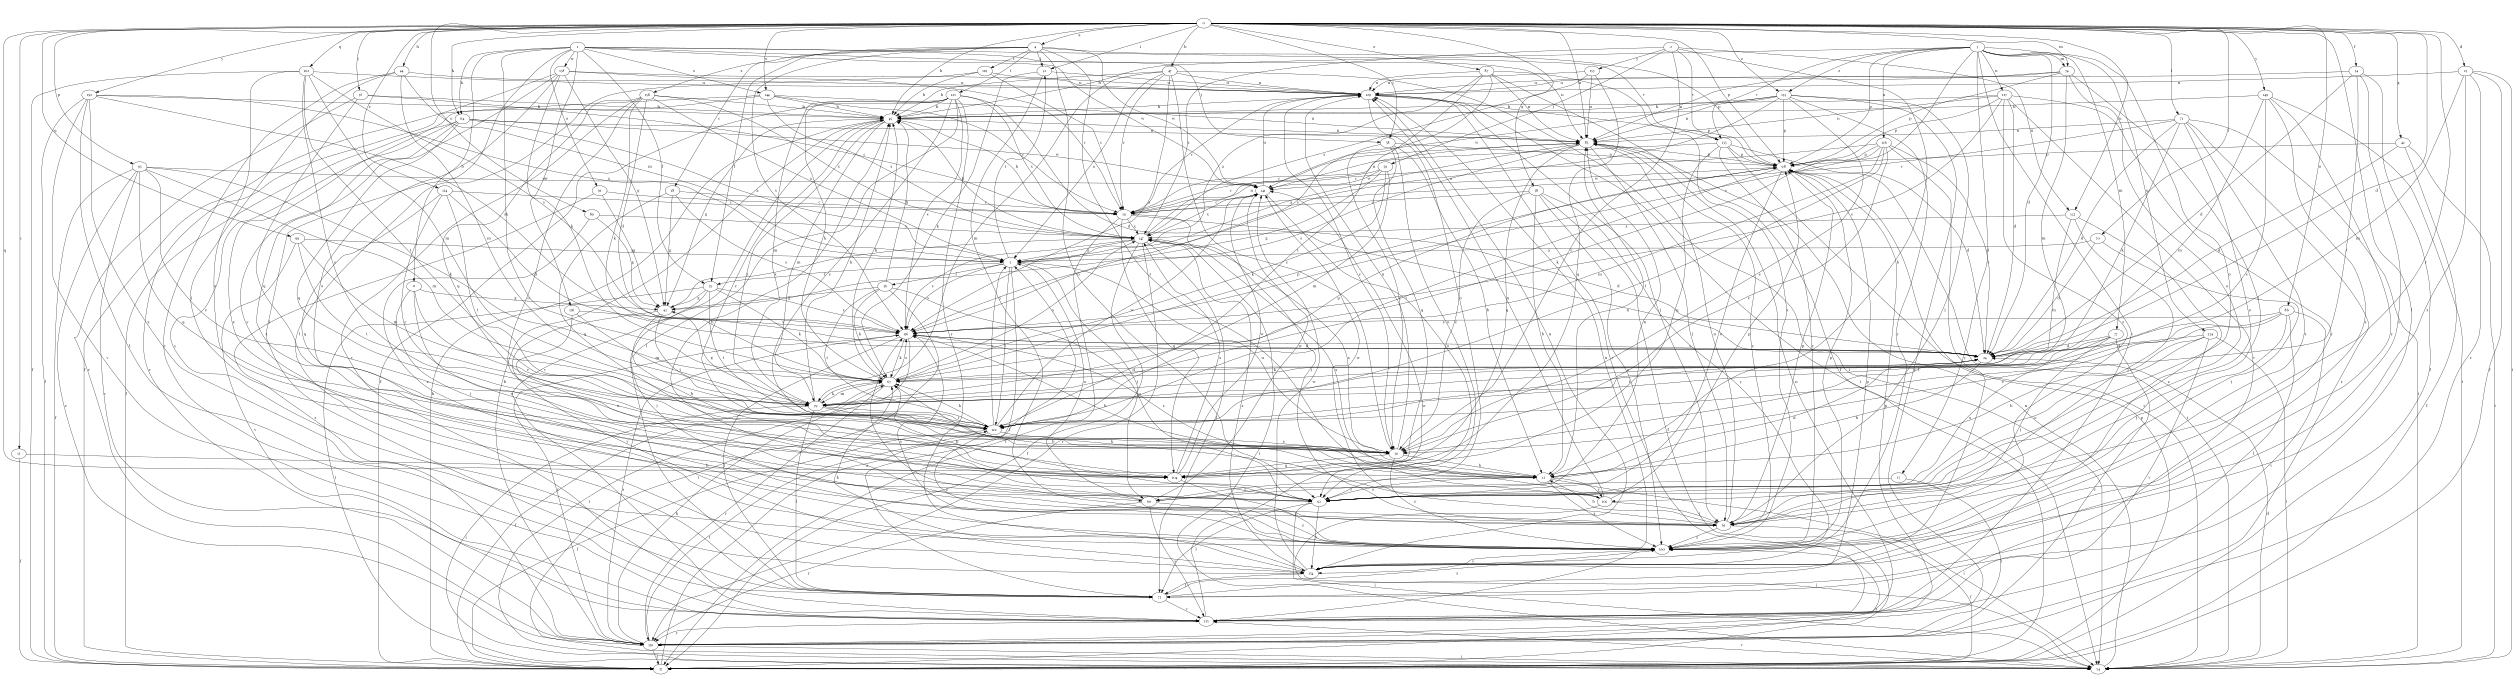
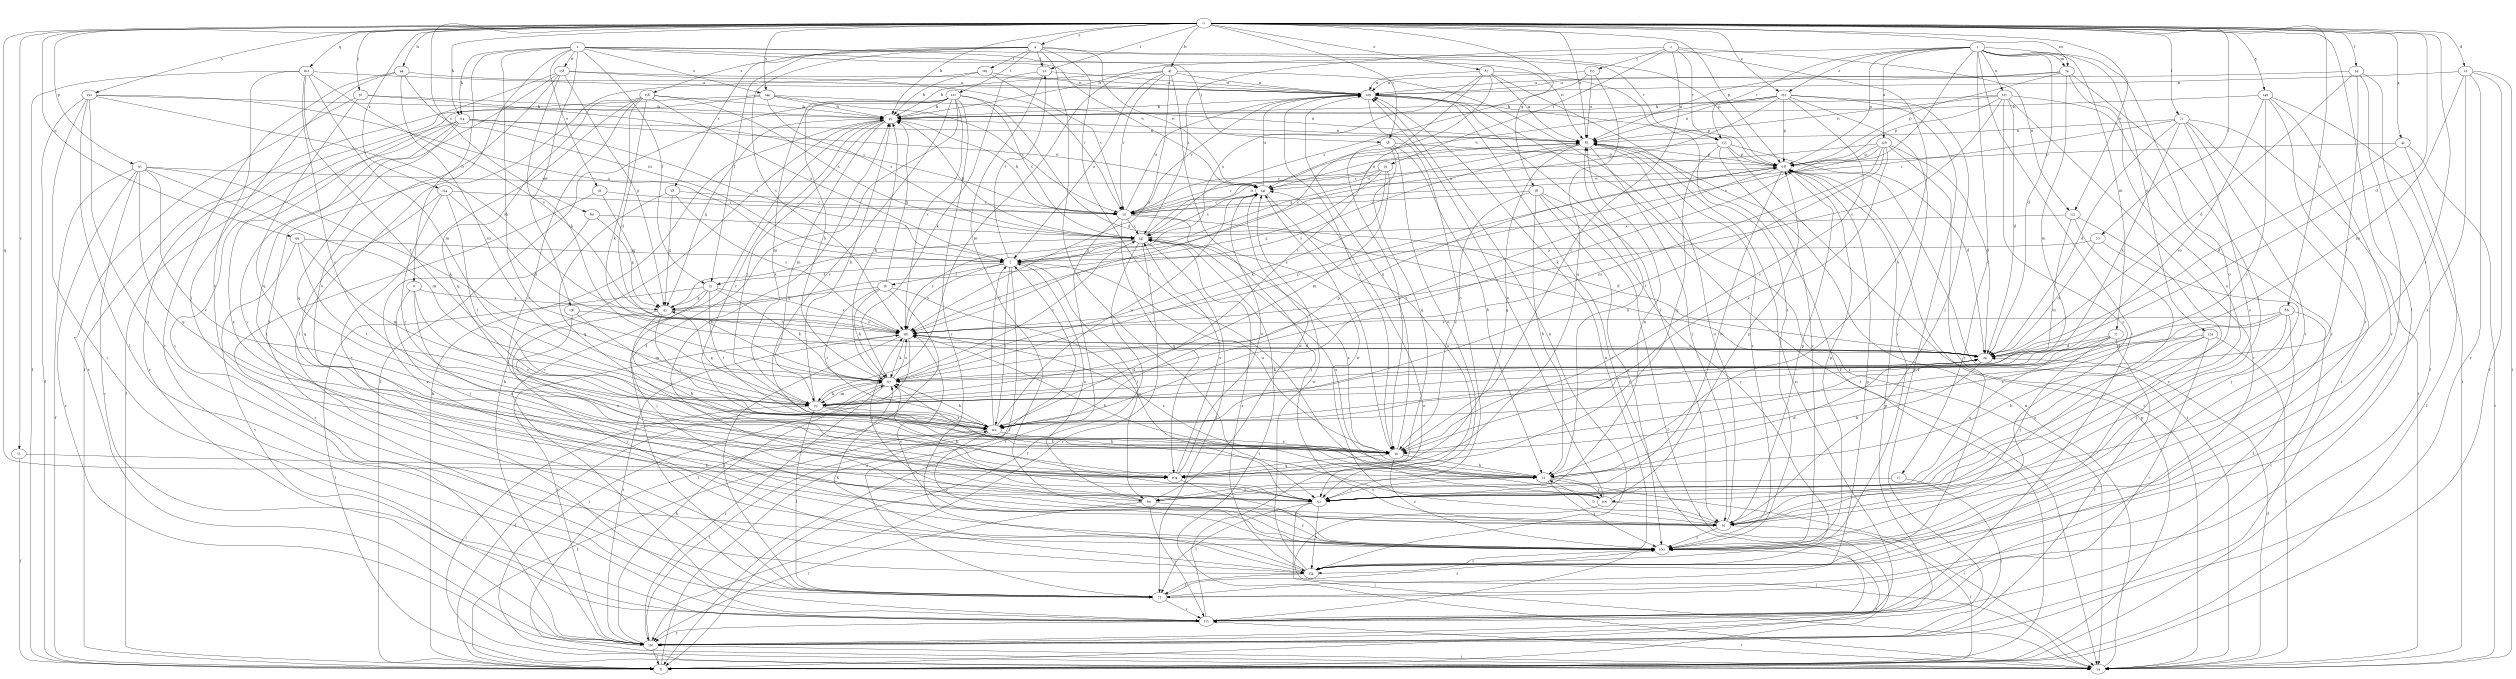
none -> (1219, 115)
none -> (780, 314)
